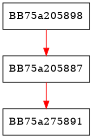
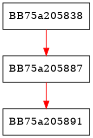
(46, 16) -> (46, 16)
(46, 122) -> (46, 122)
